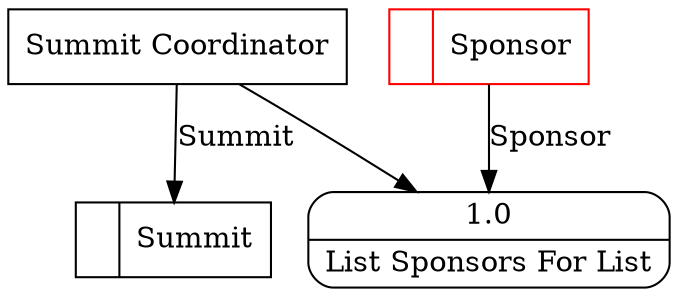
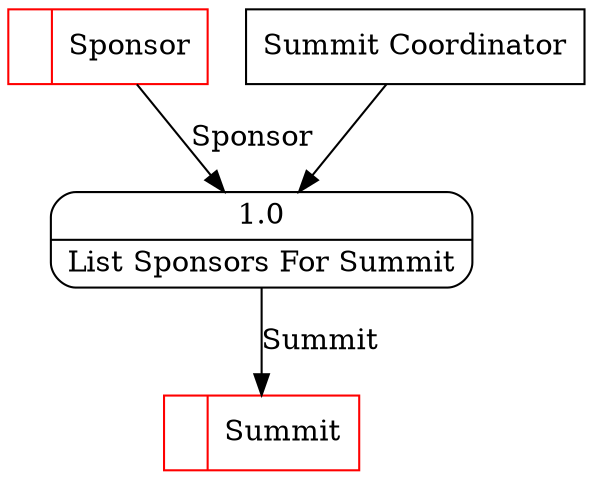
(176, 133) -> (262, 331)
(173, 240) -> (262, 433)
(489, 263) -> (262, 263)
